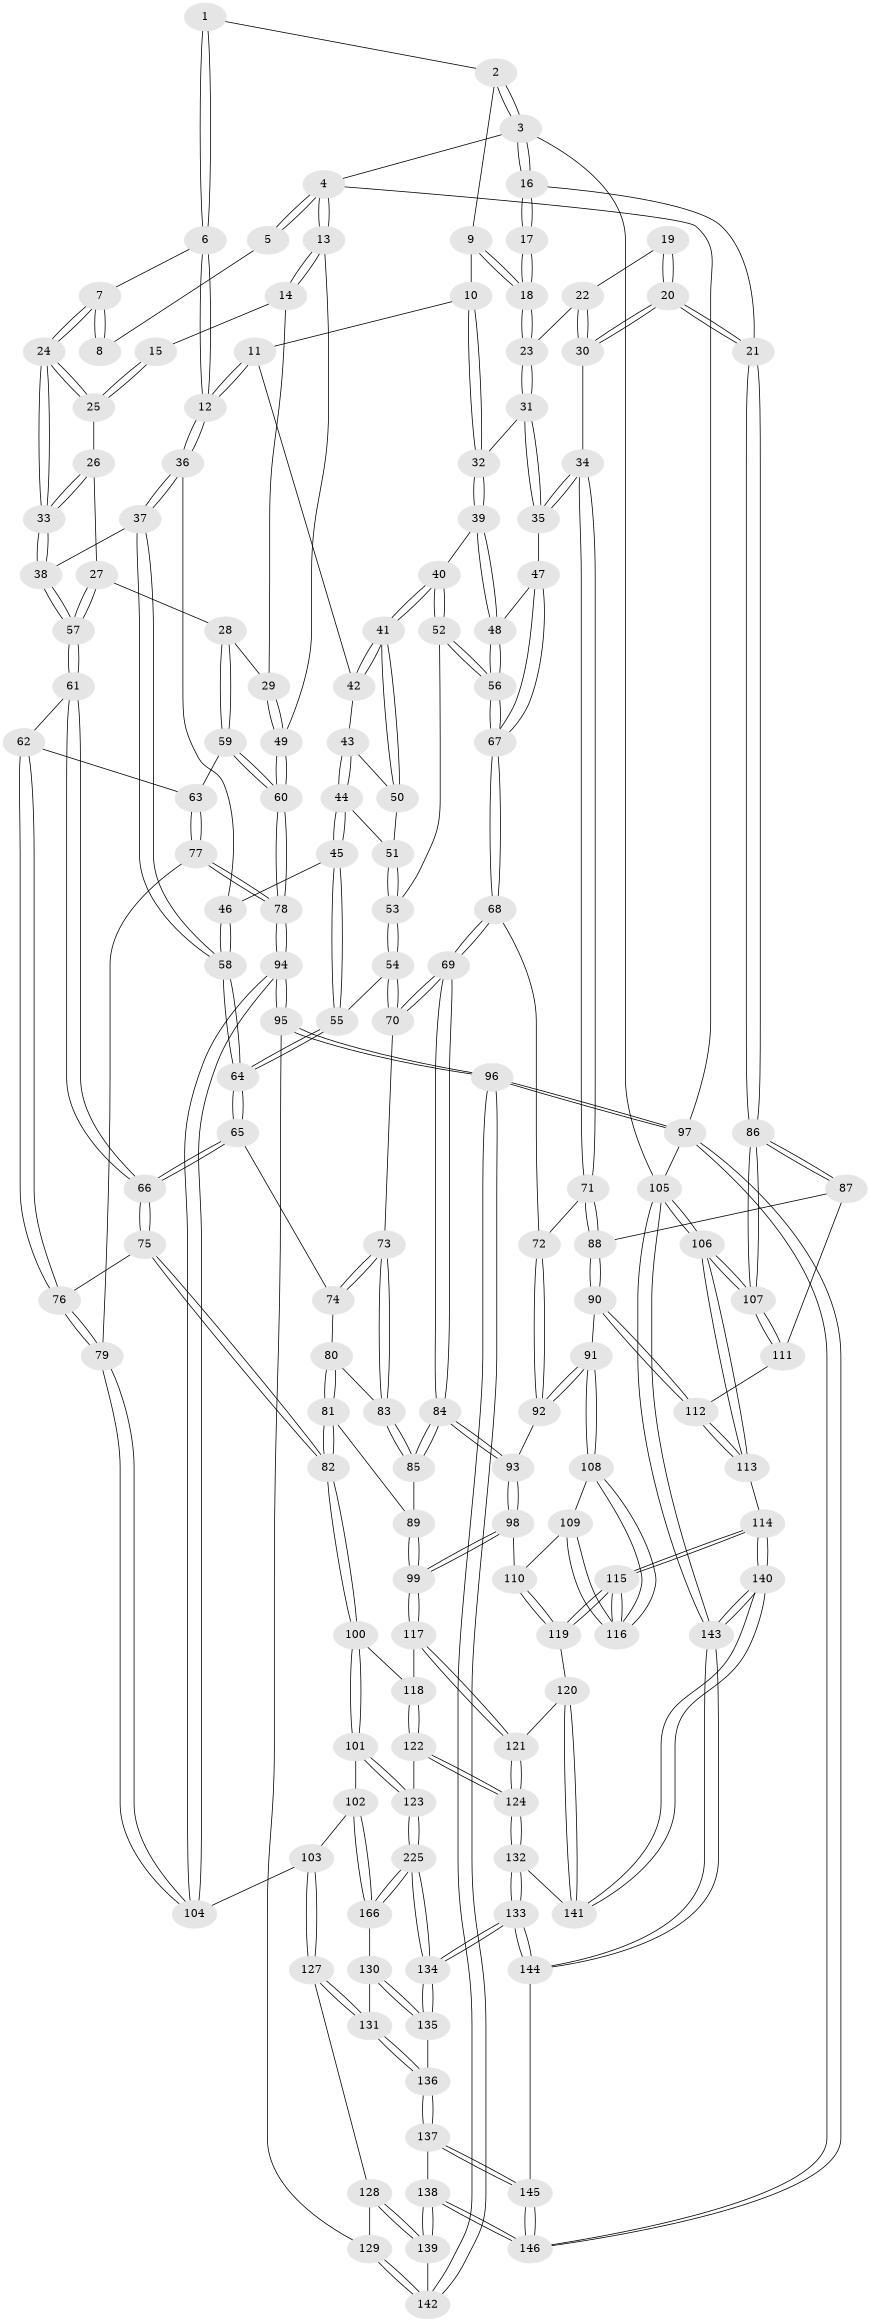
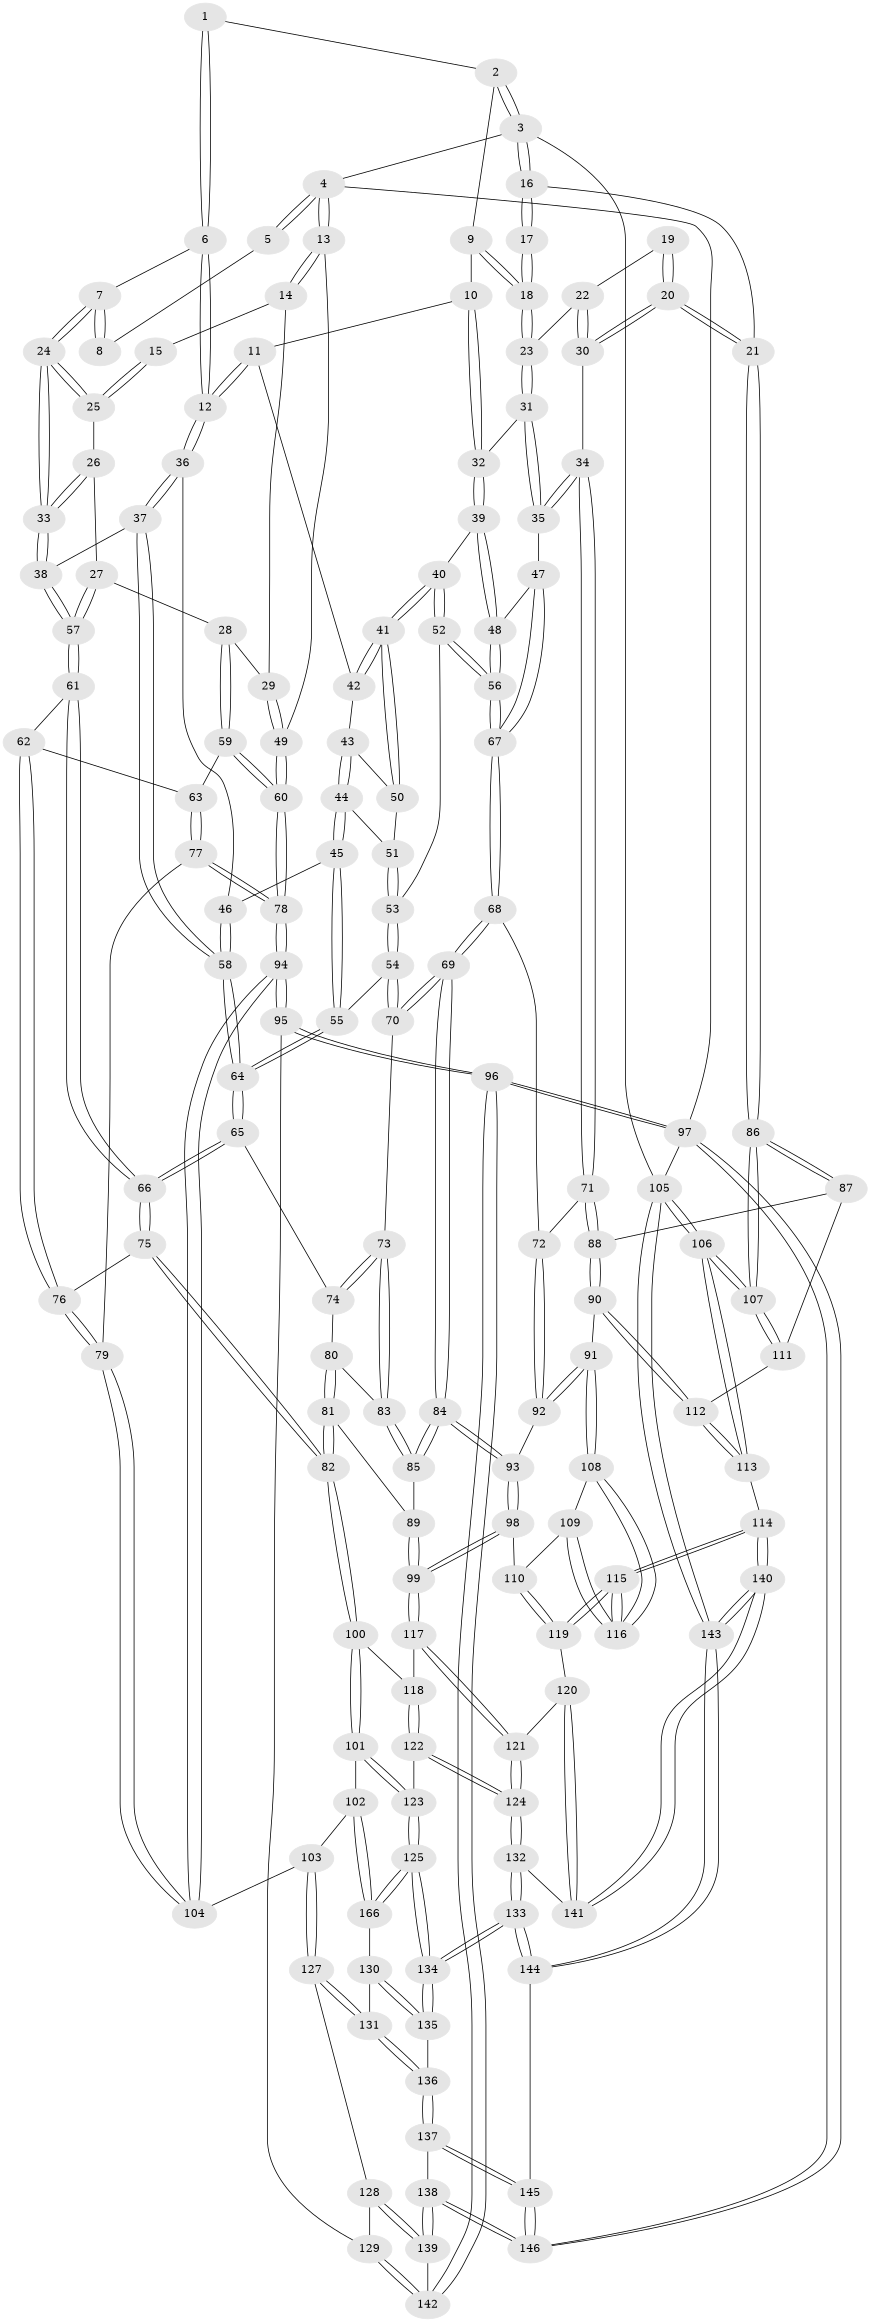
(414, 1858) -> (414, 1858)
